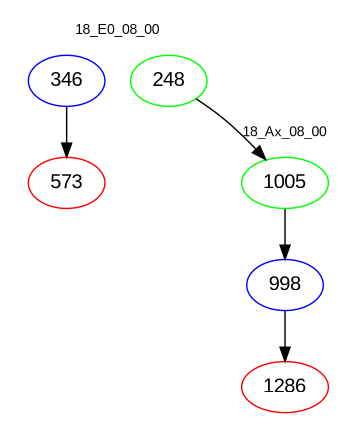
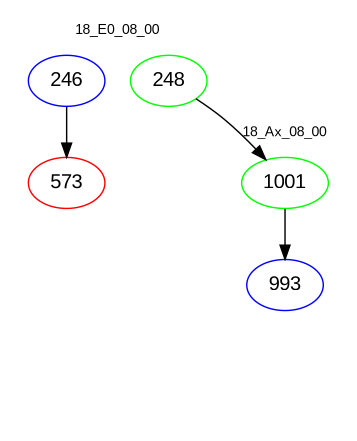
(67, 81) -> (67, 81)
(285, 183) -> (285, 183)
(285, 285) -> (285, 285)
(285, 387) -> none
